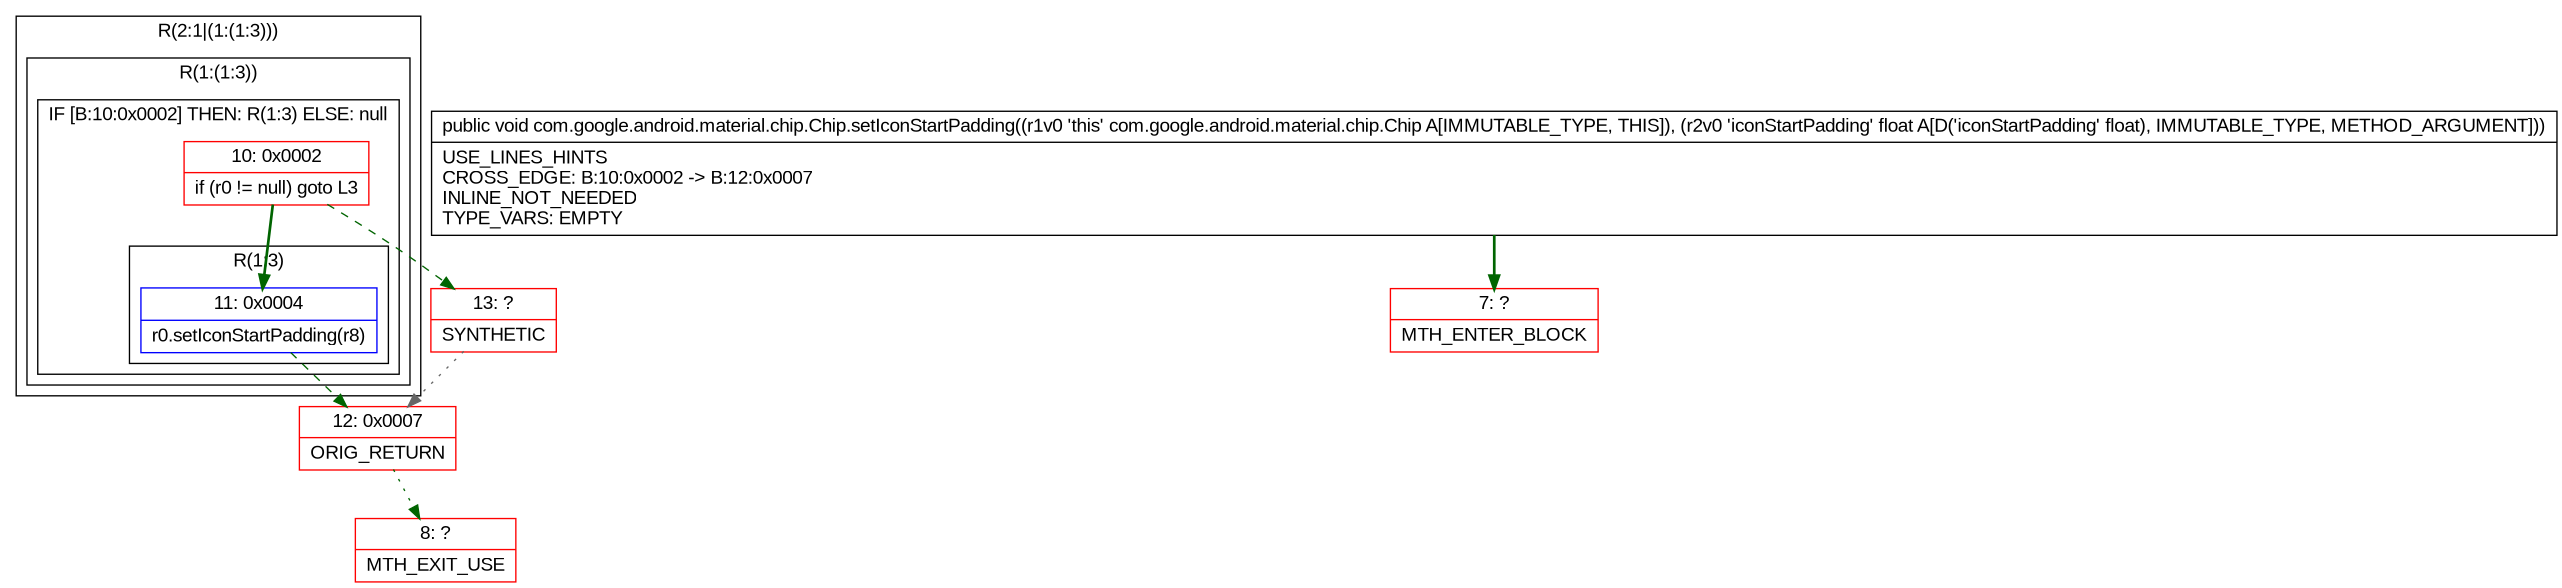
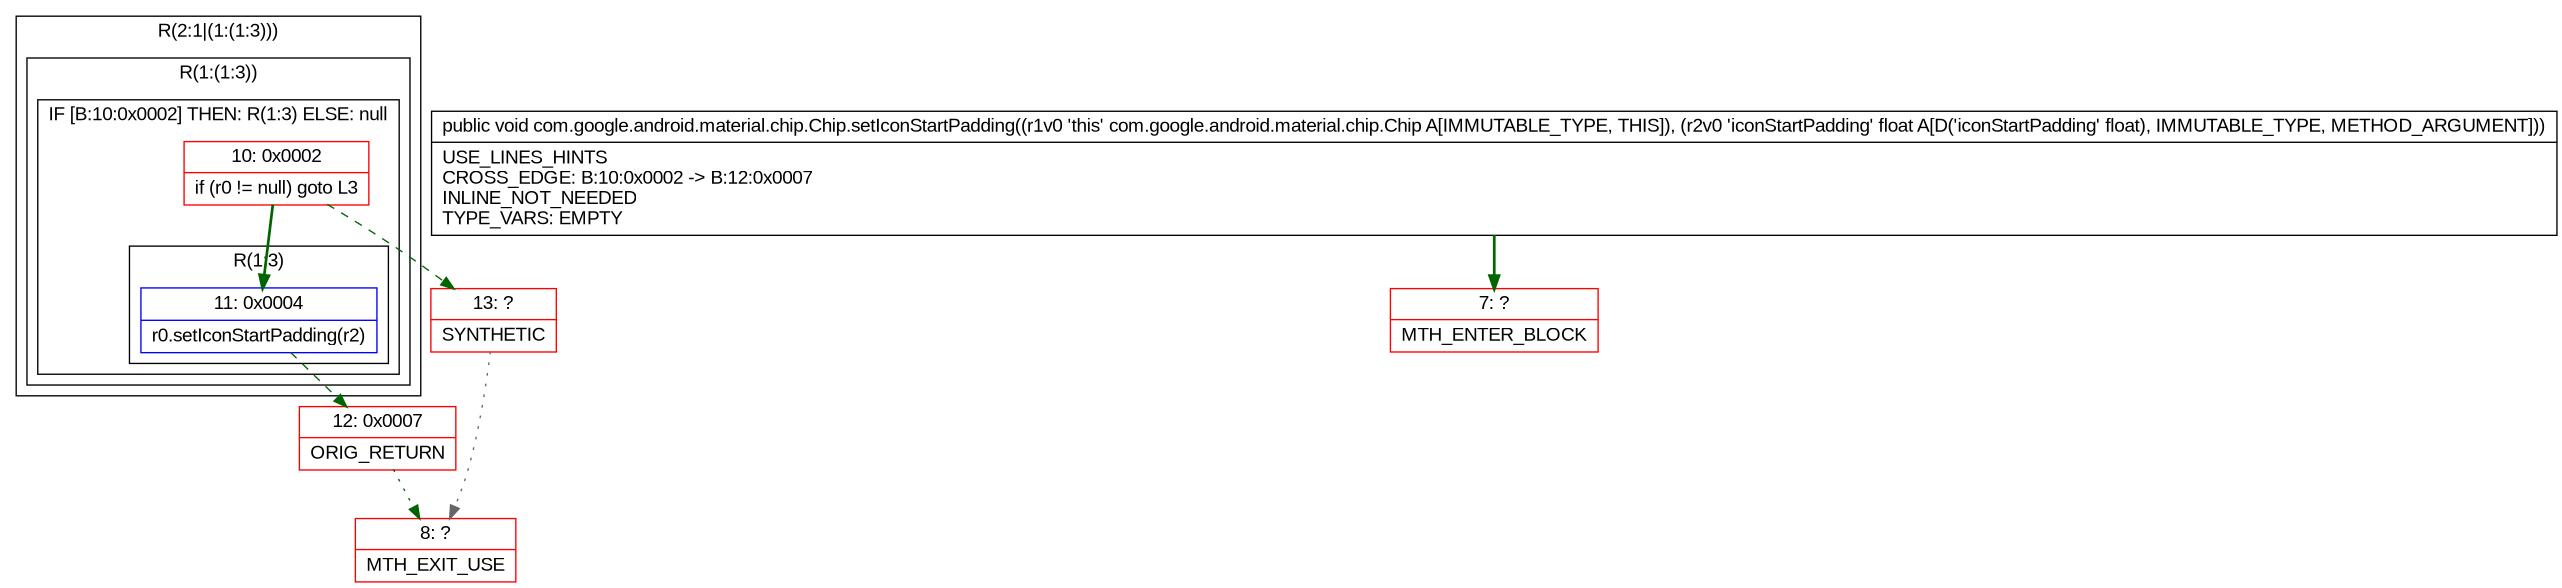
(259, 336) -> (259, 336)
(441, 374) -> (478, 430)
